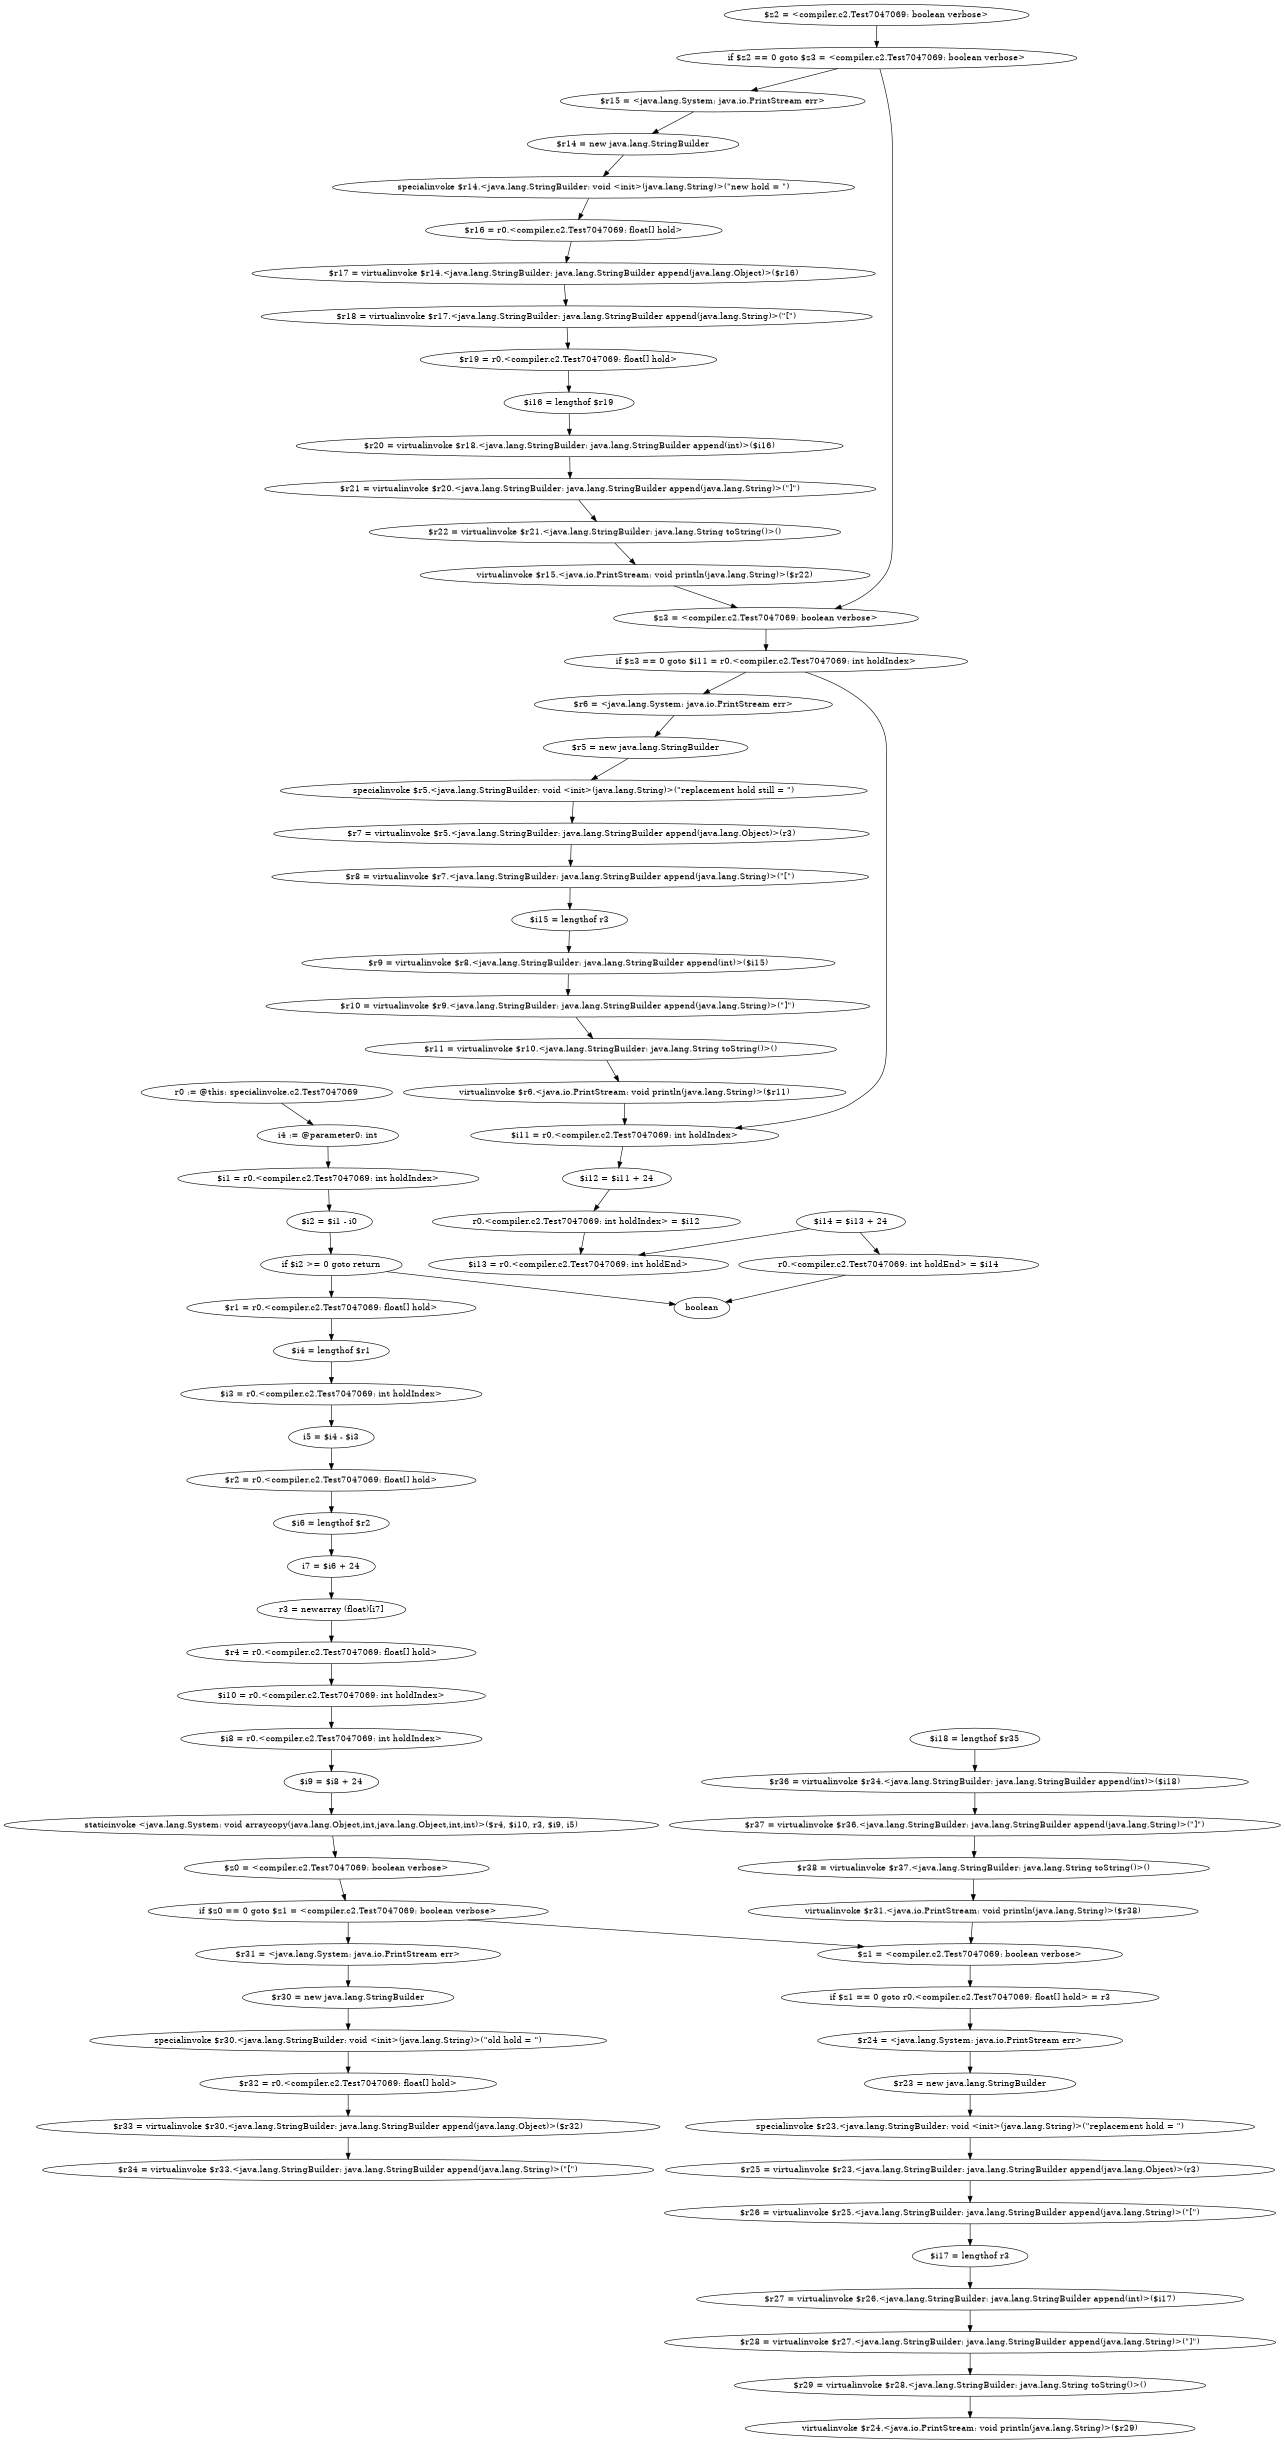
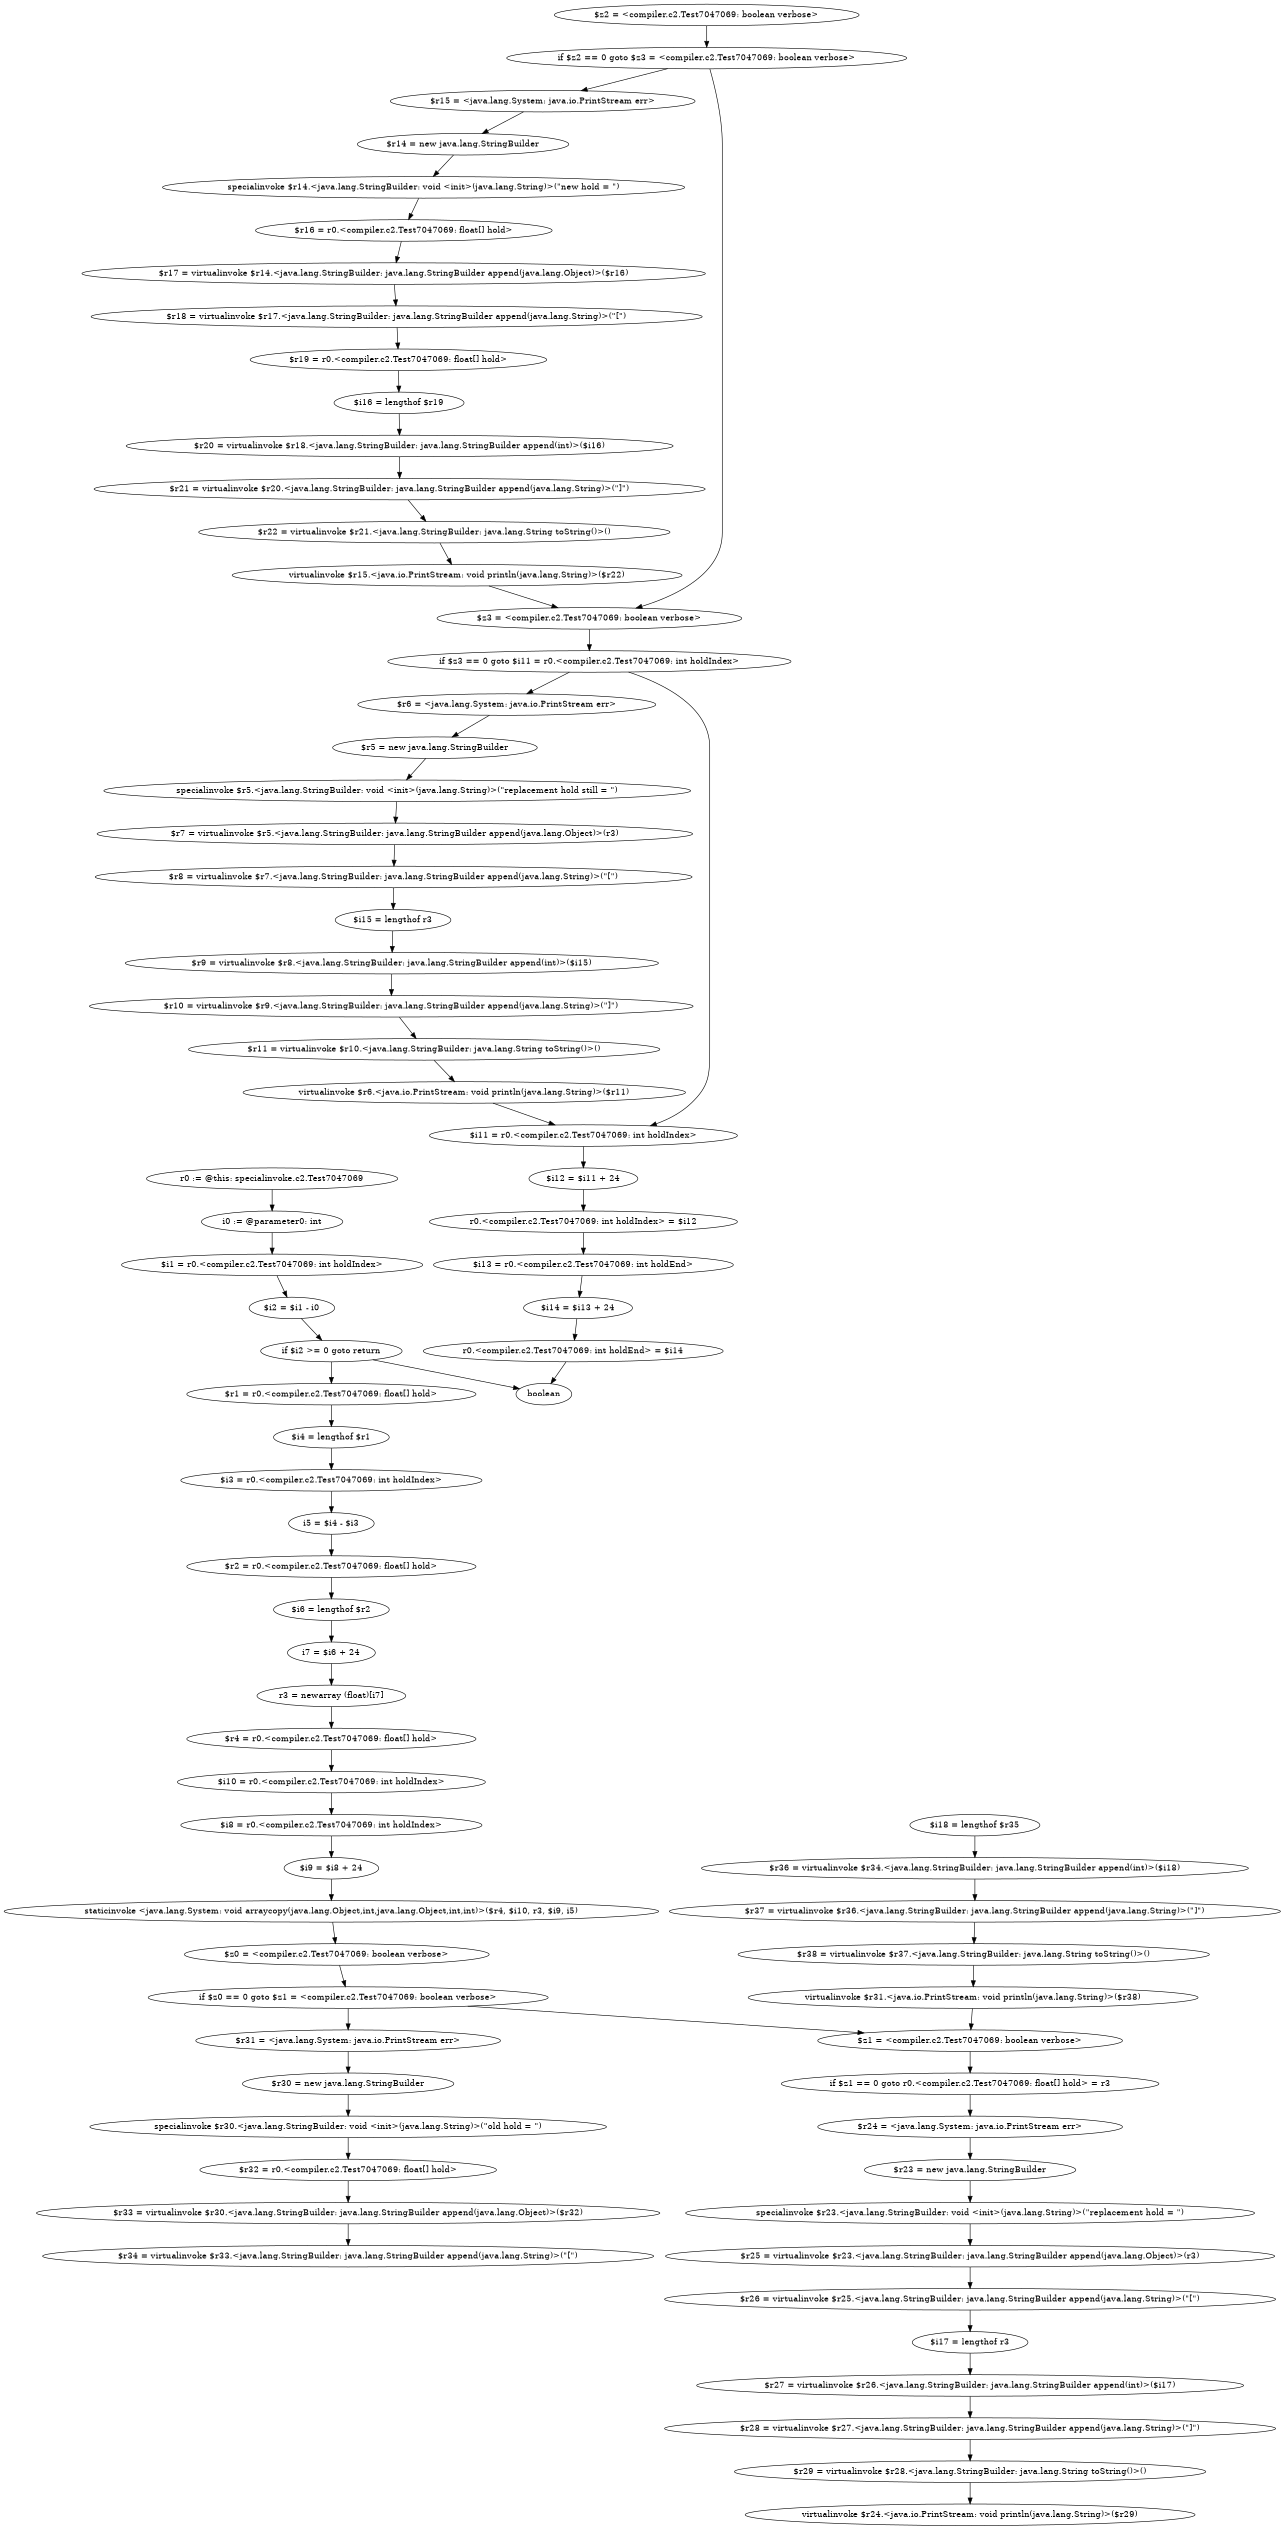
(328, 1136) -> (272, 1222)
(727, 1241) -> (581, 1283)
